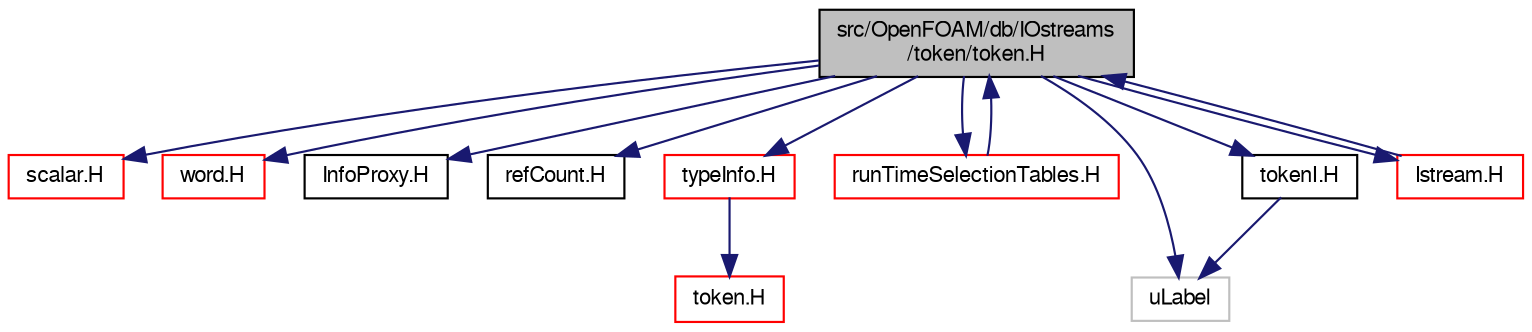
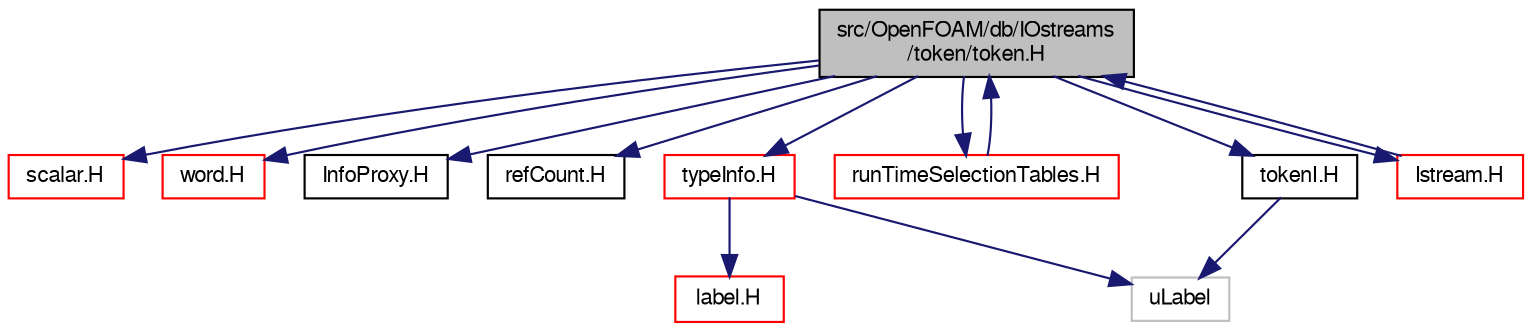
(1132, 149) -> (953, 237)
(730, 299) -> (730, 299)
